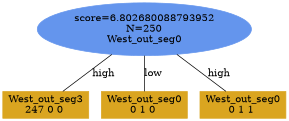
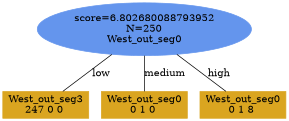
(104, 74) -> (101, 74)
(153, 74) -> (165, 74)
(243, 105) -> (243, 105)
